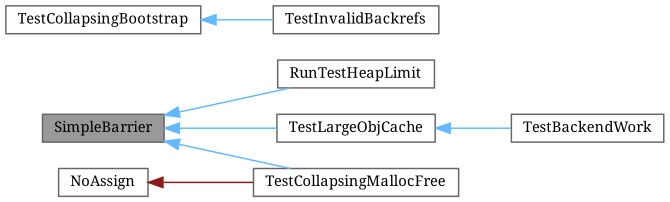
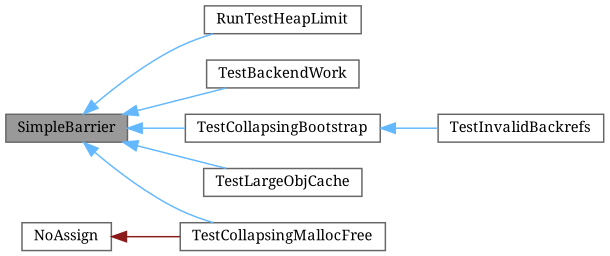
none -> (164, 128)
(481, 128) -> (182, 99)
